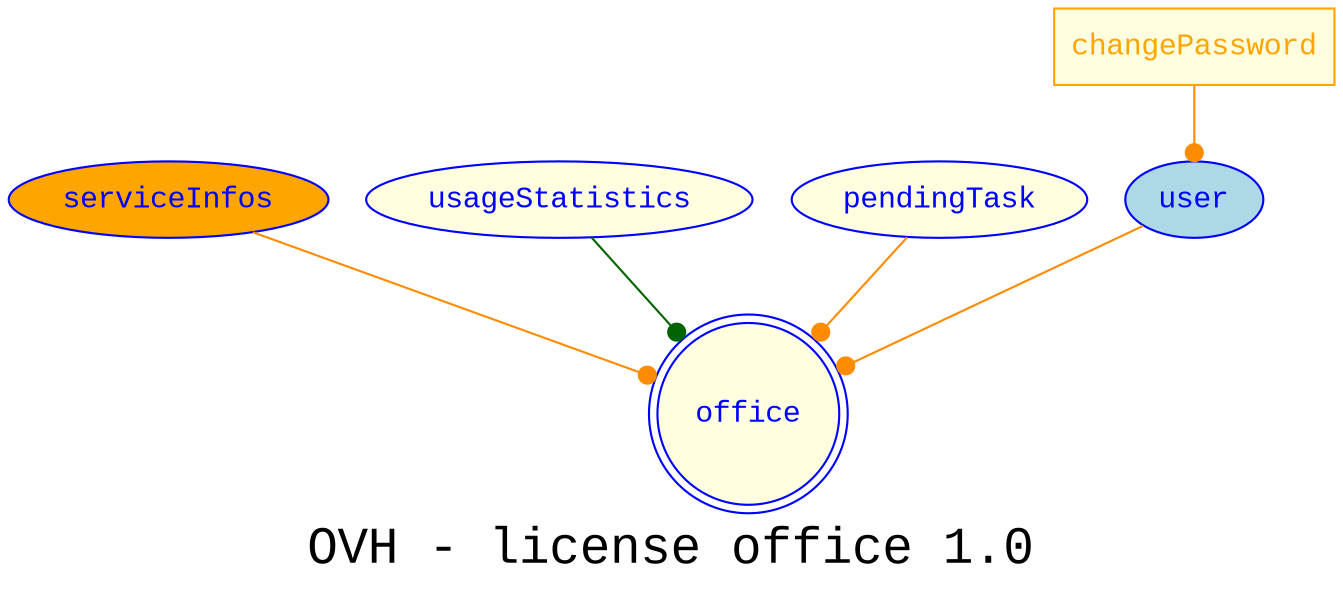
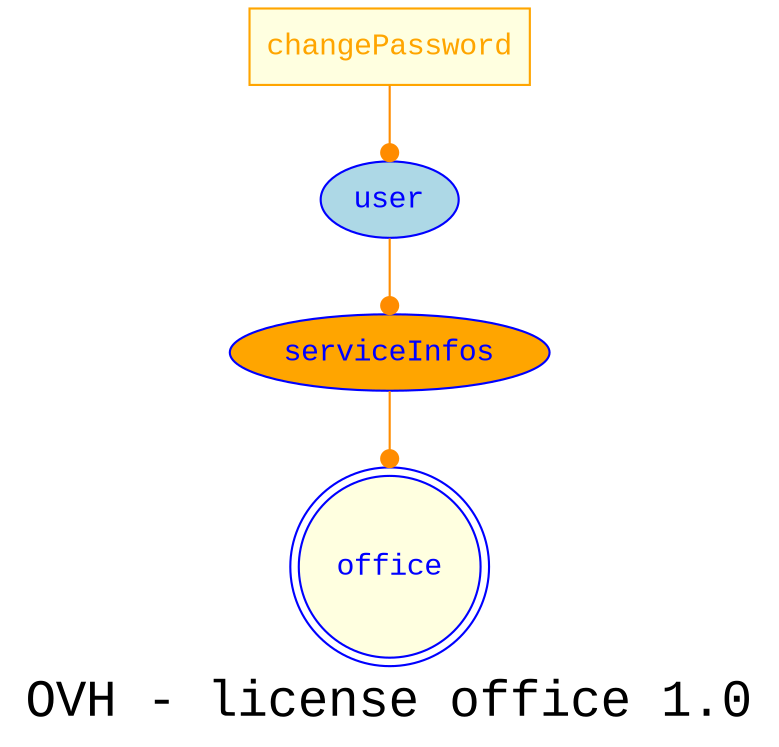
(559, 200) -> none
(939, 200) -> none
(998, 294) -> (390, 268)
